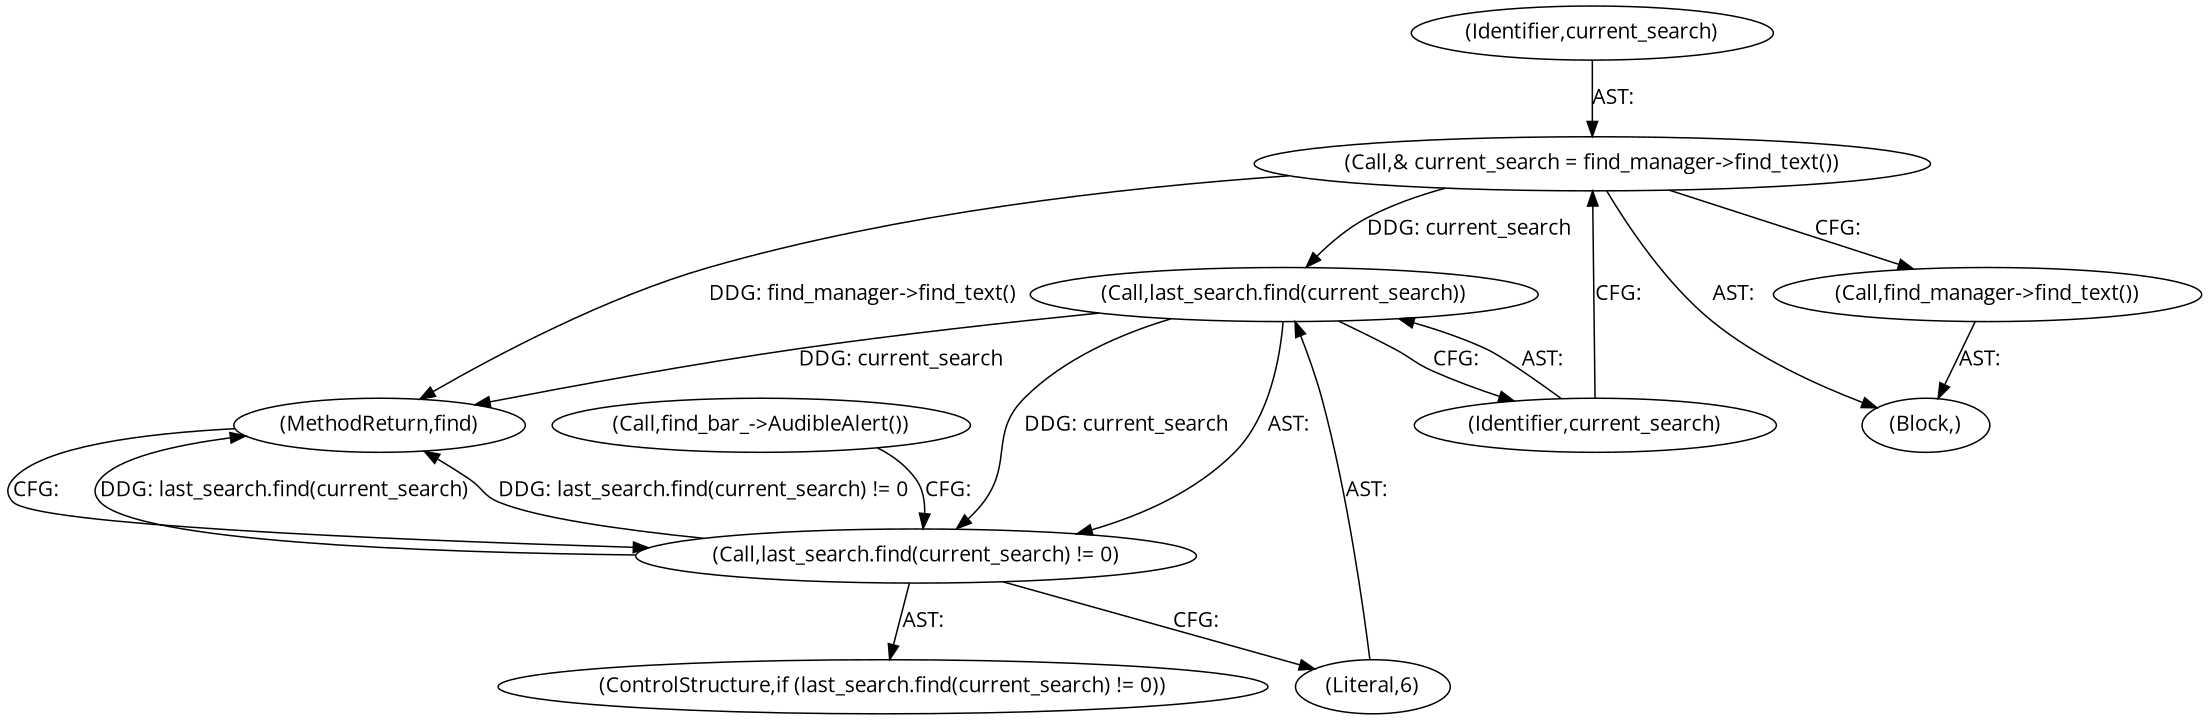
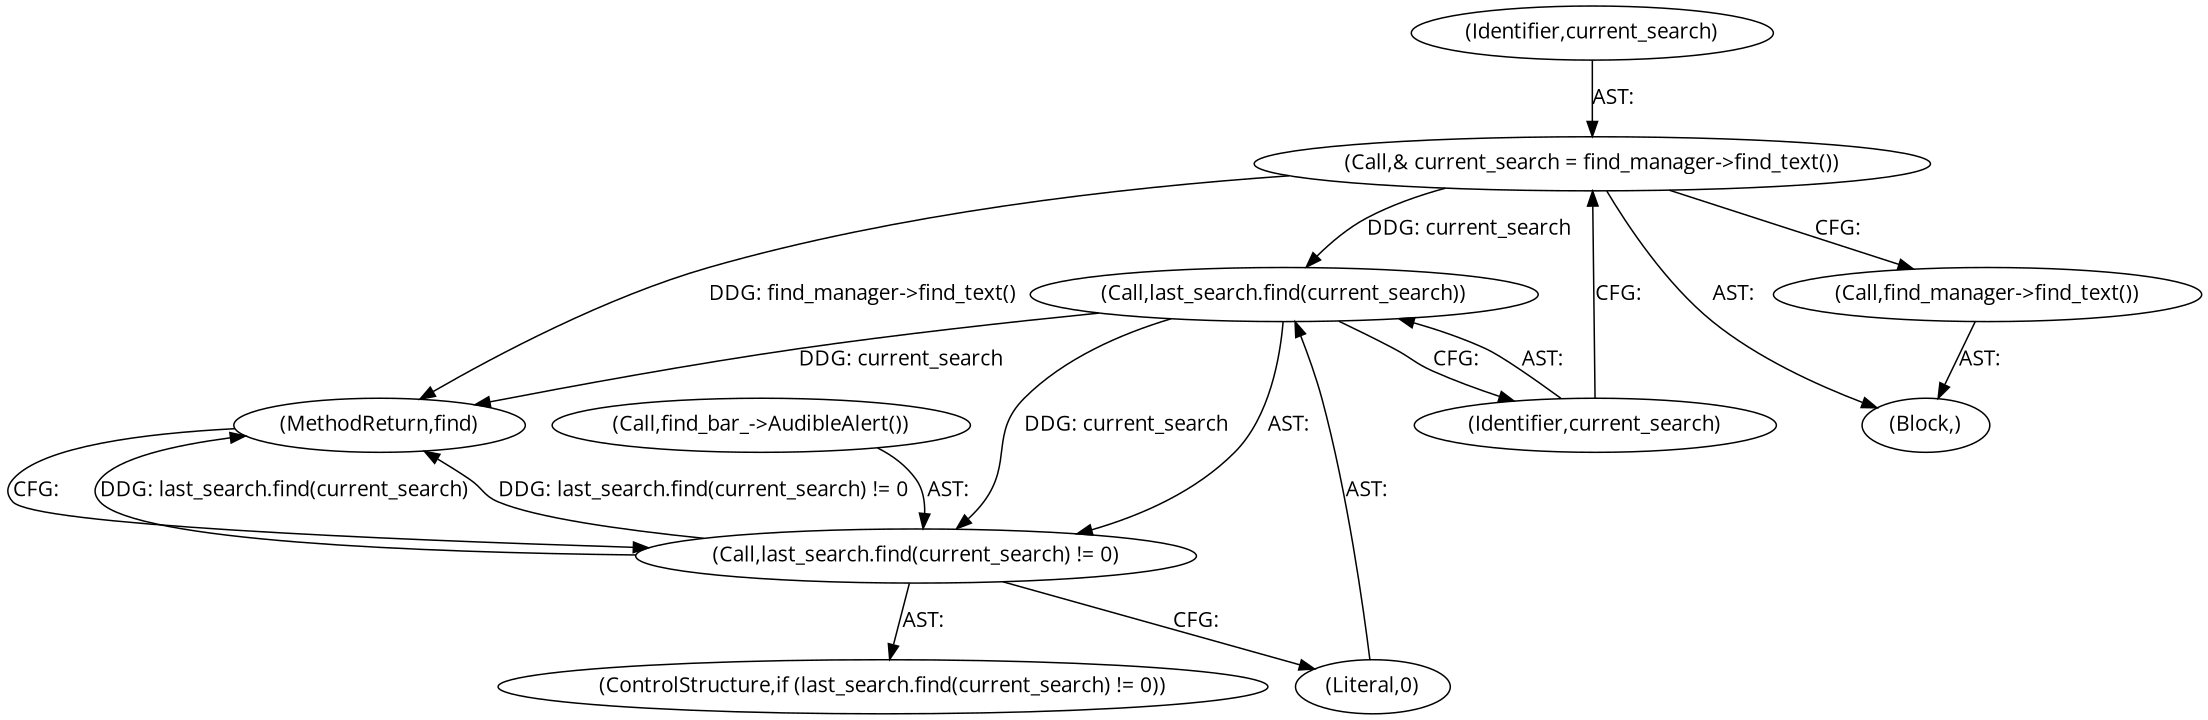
(951, 491) -> (951, 491)
(1373, 687) -> (1373, 687)
